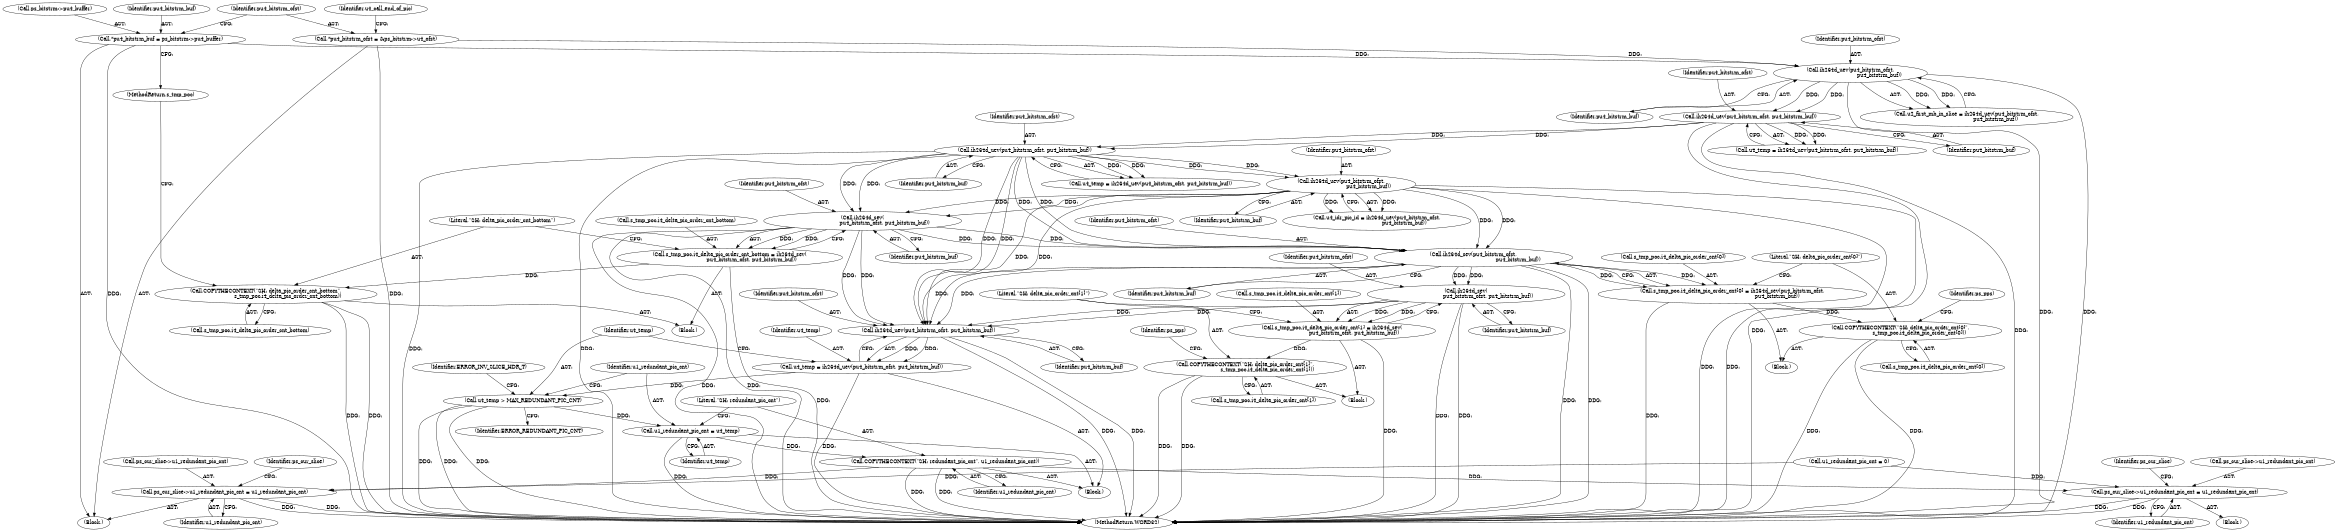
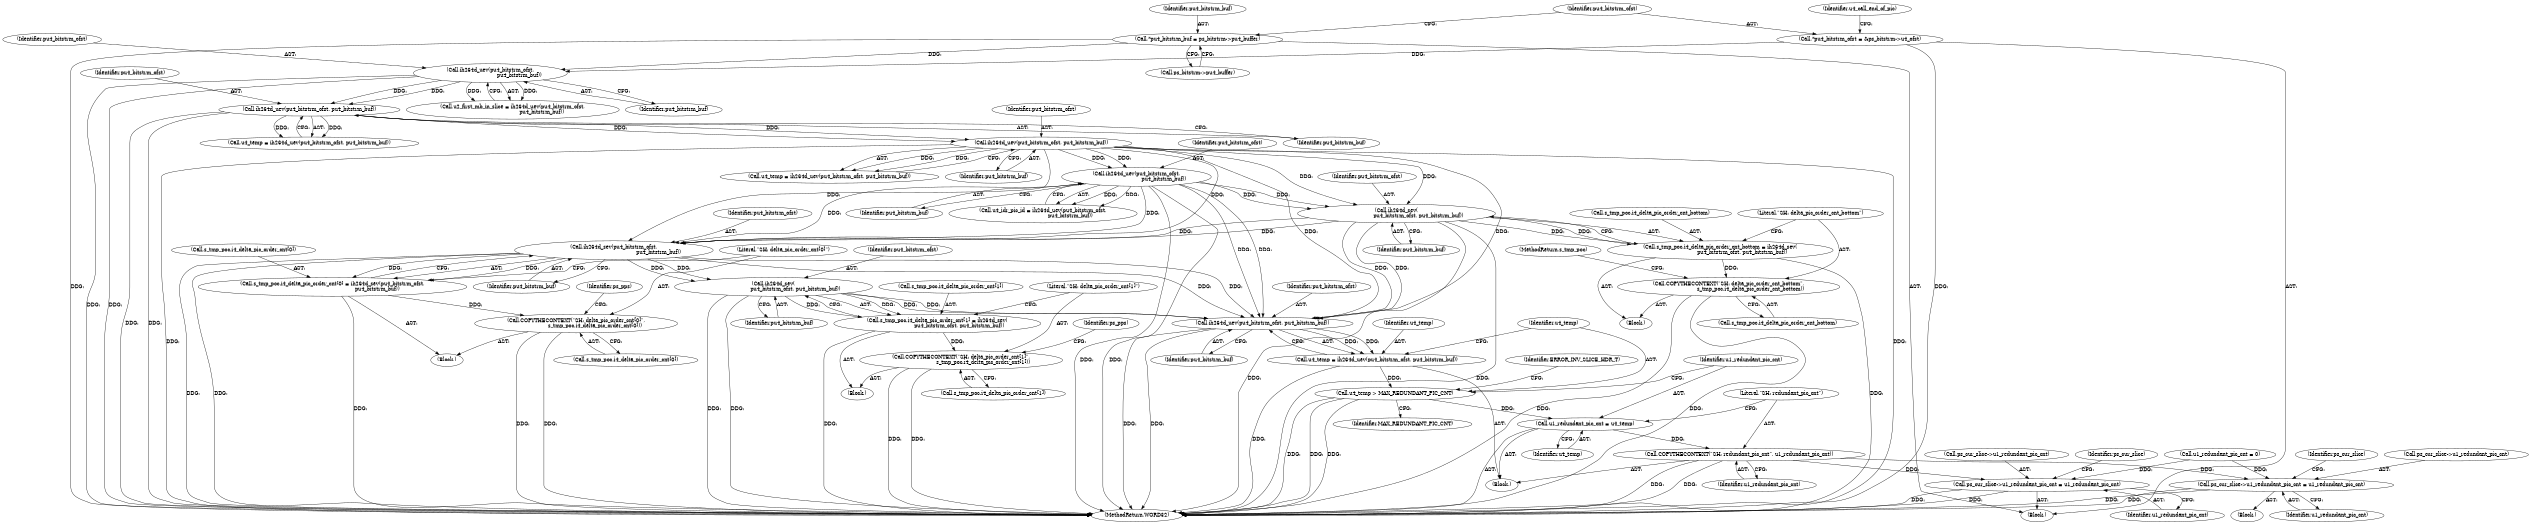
(121, 24) -> (1209, 55)
(161, 66) -> (1186, 55)
(529, 432) -> (1402, 424)
(682, 477) -> (1491, 470)
